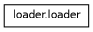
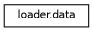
(46, 16) -> (46, 16)
